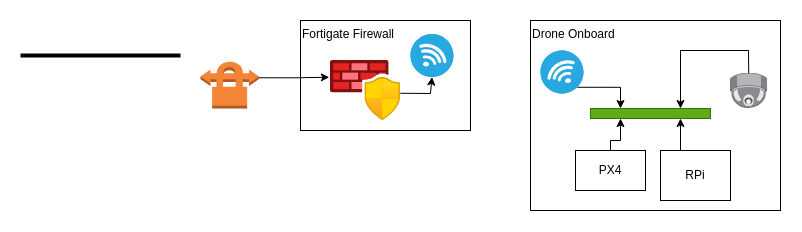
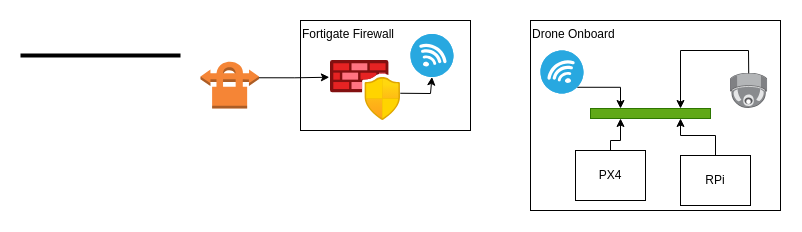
(611, 171) -> (611, 176)
(696, 176) -> (716, 181)
